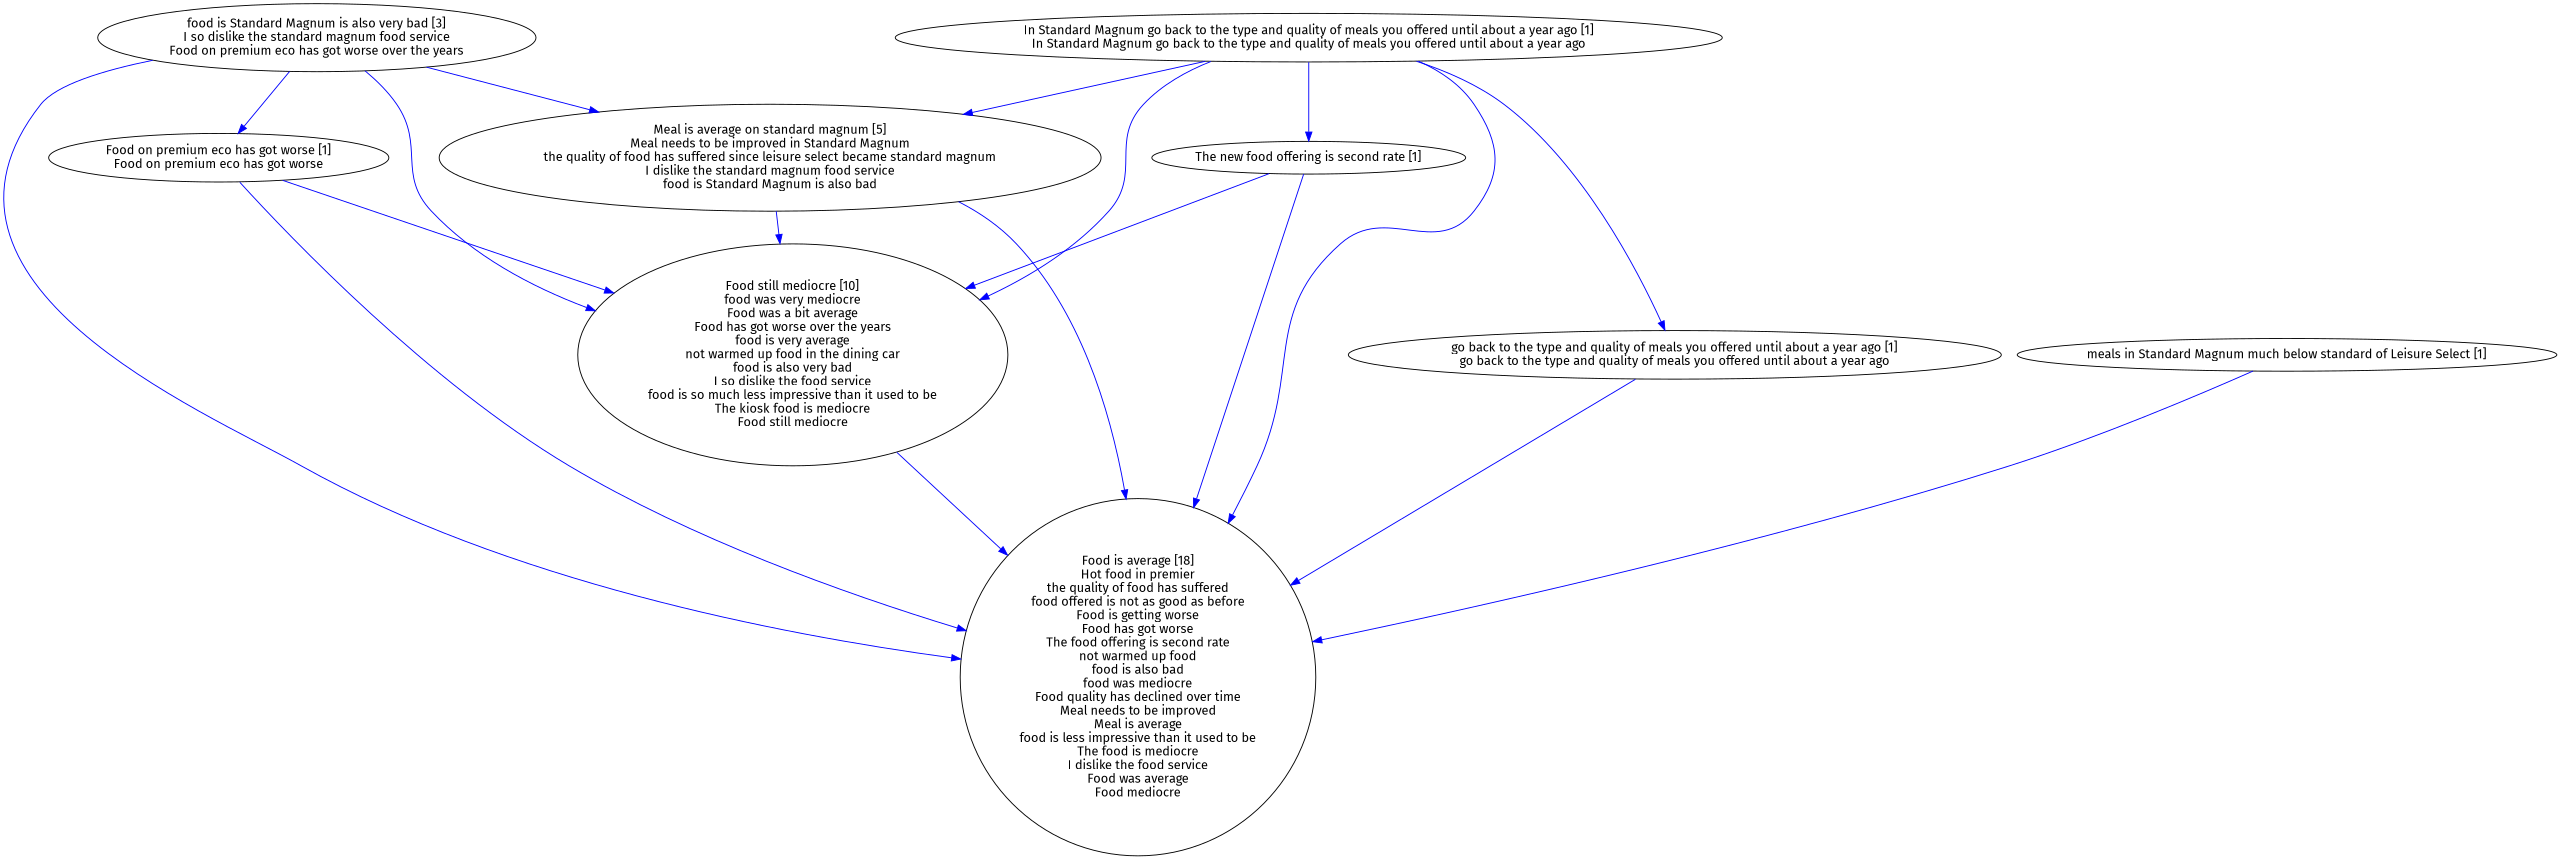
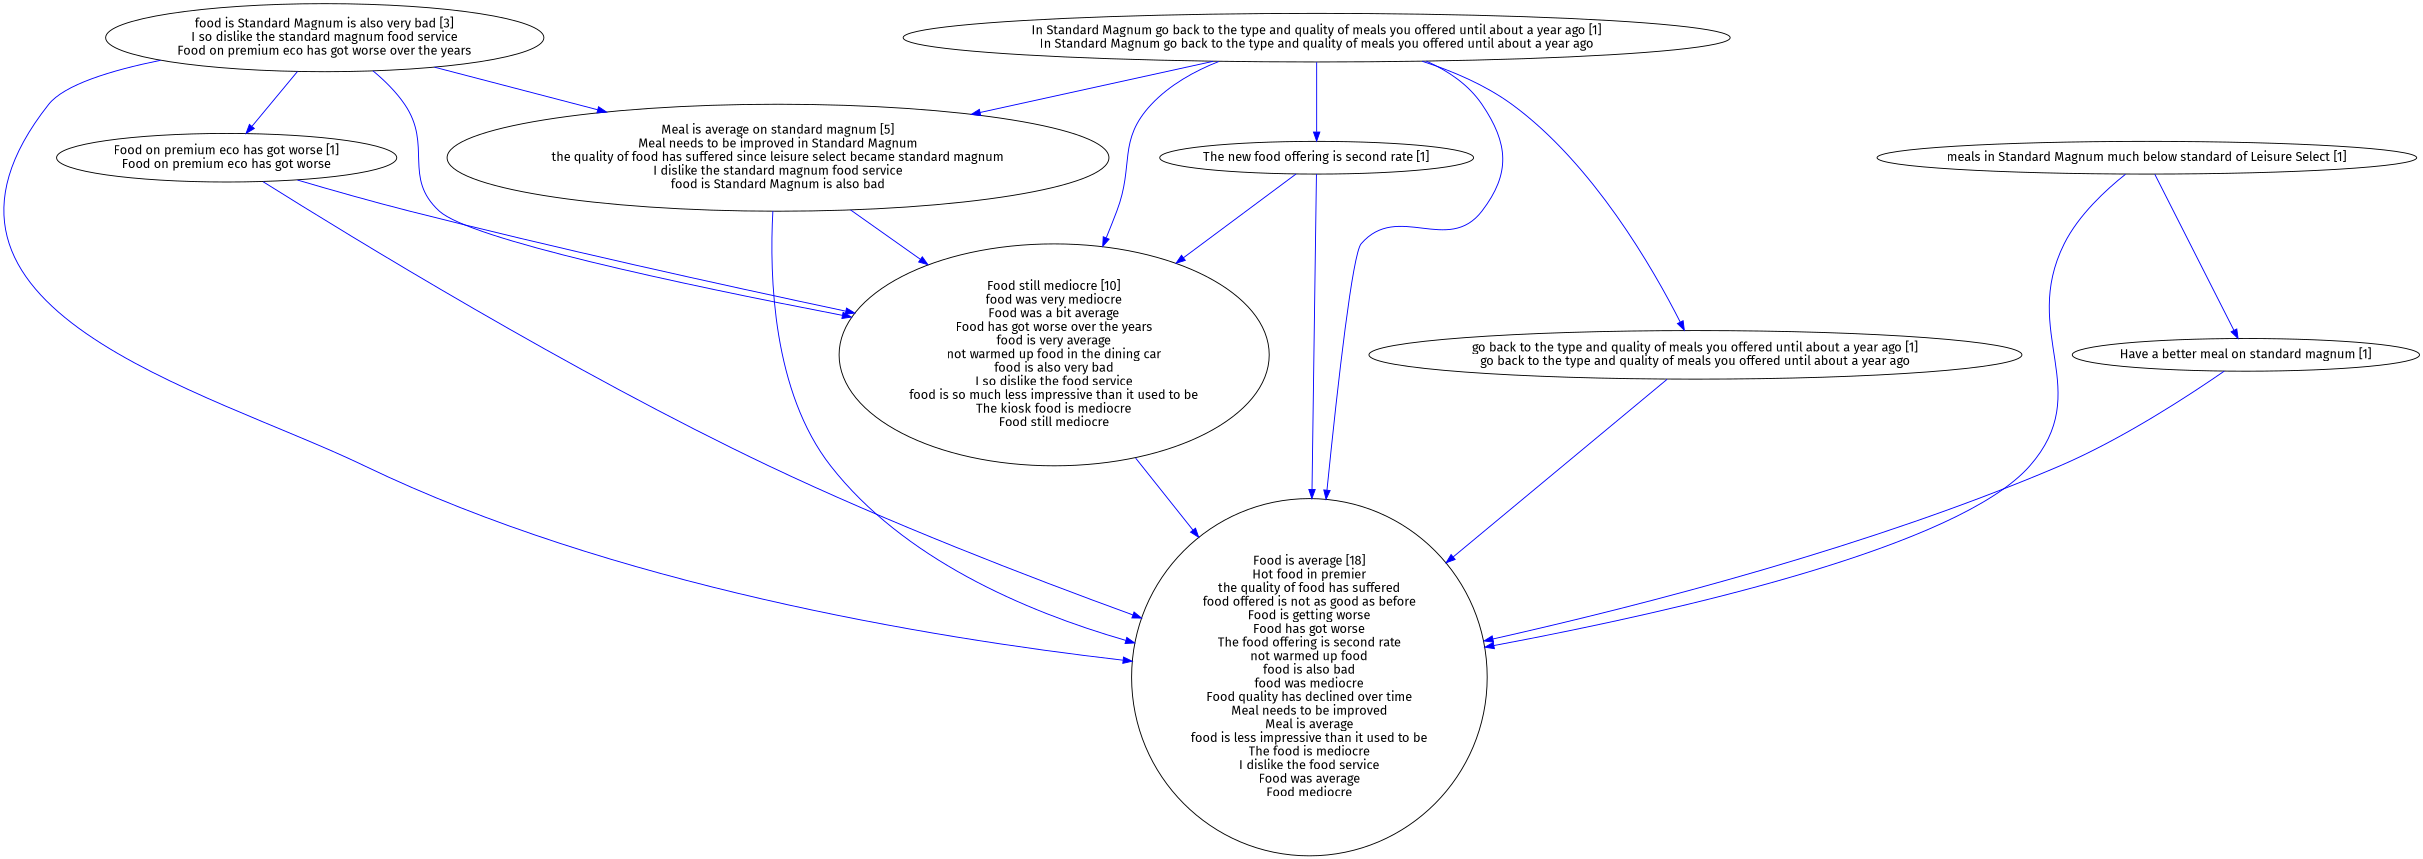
none -> (2246, 355)
